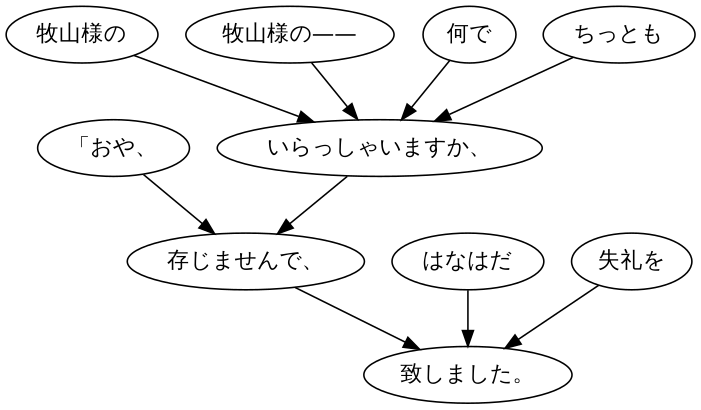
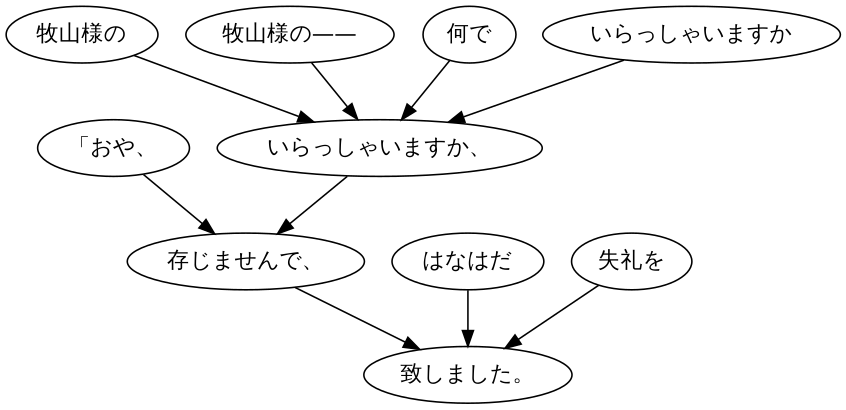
(619, 35) -> (692, 35)
